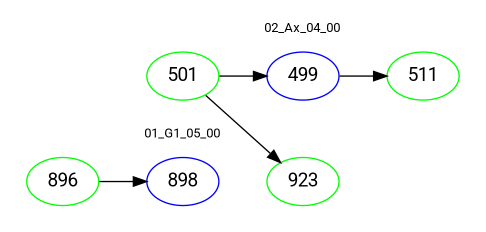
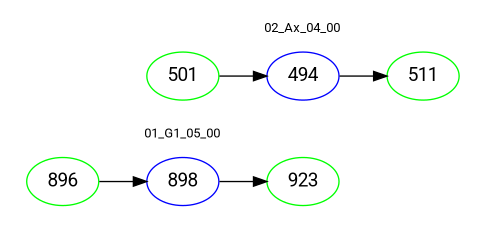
(303, 76) -> (303, 76)
(245, 130) -> (236, 182)
